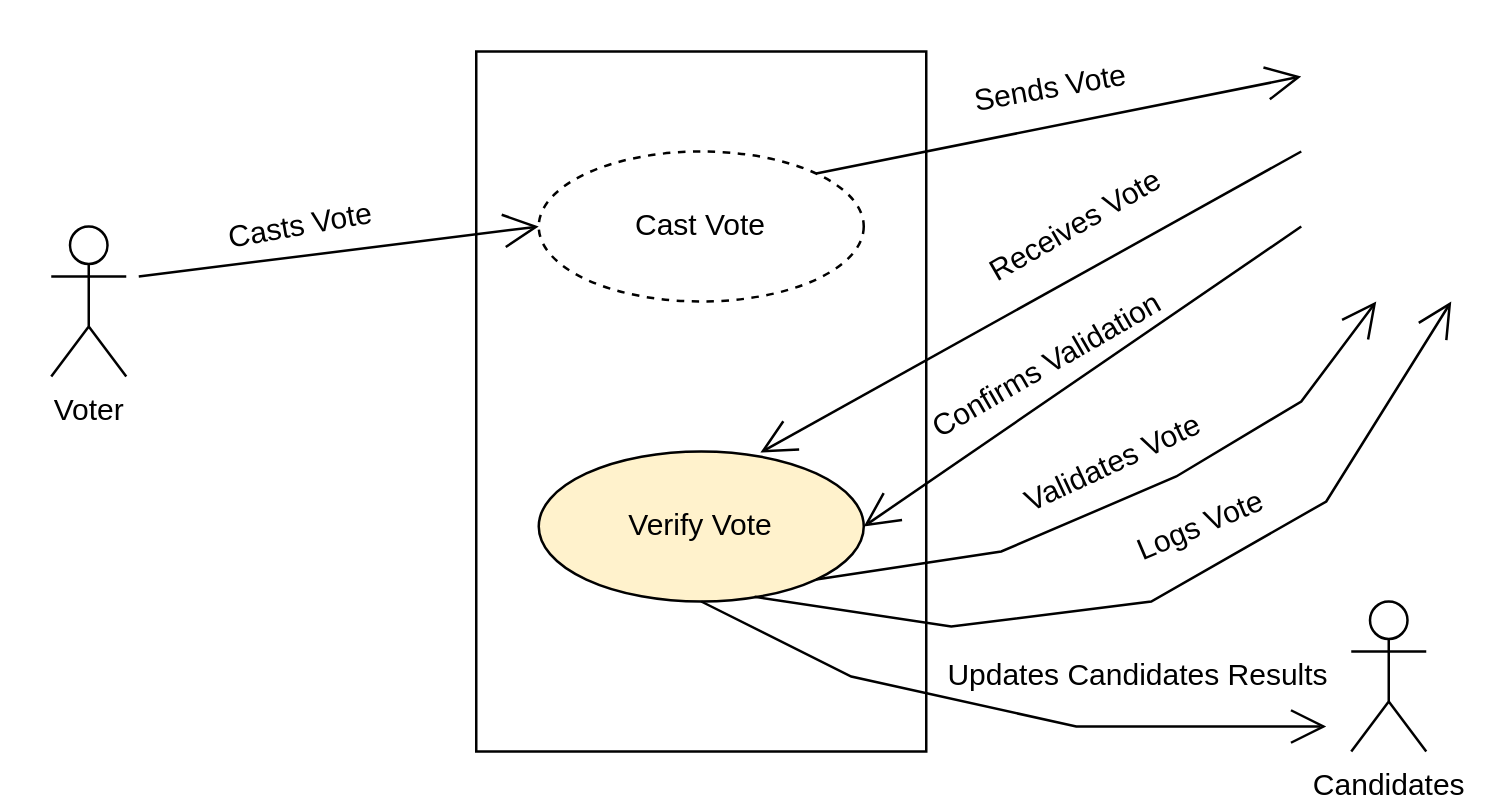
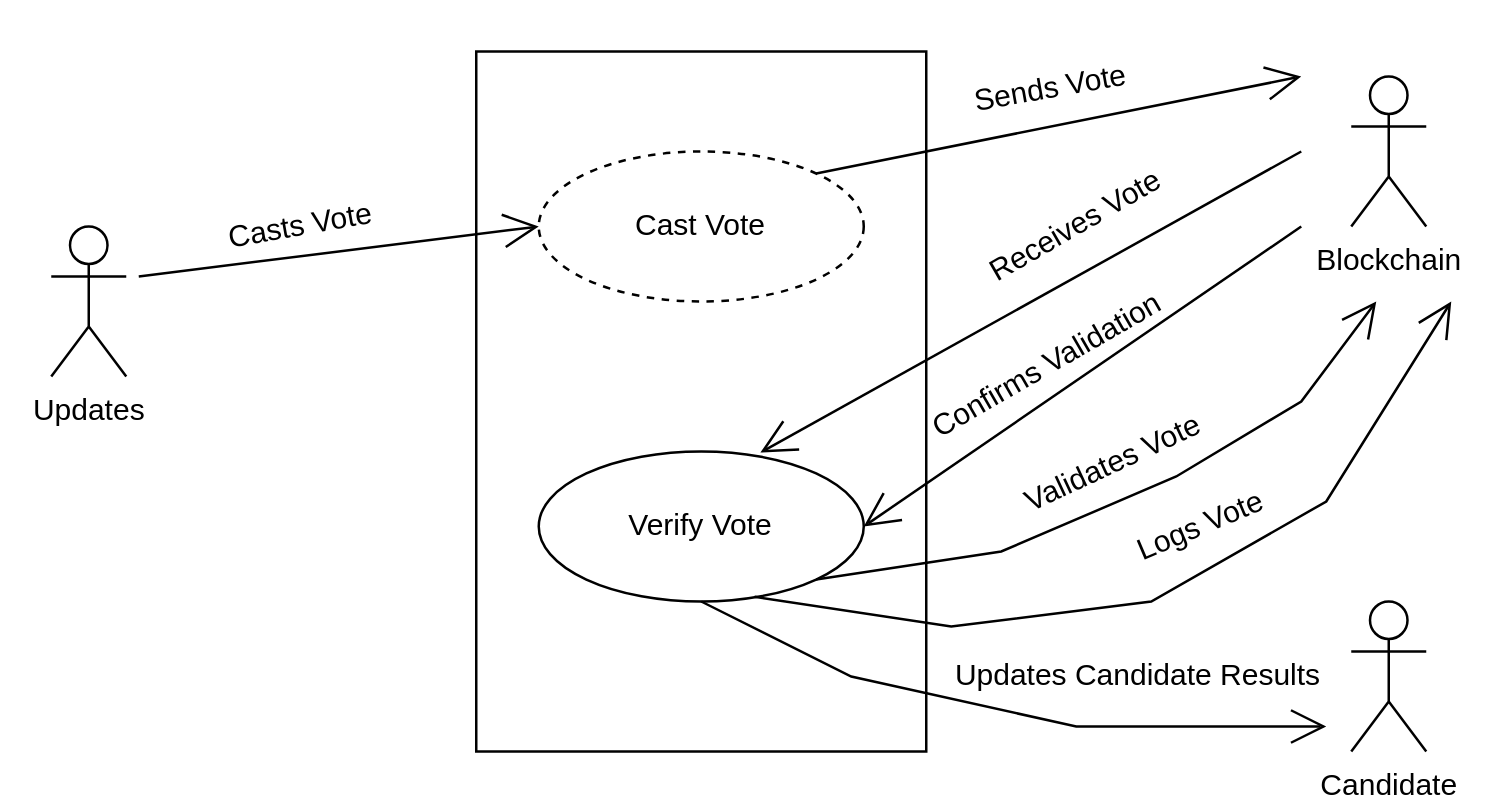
none -> (1389, 151)
(90, 412) -> (90, 412)
(701, 526) -> (701, 526)
(1139, 676) -> (1139, 676)
(1390, 787) -> (1390, 787)
